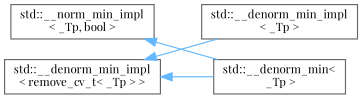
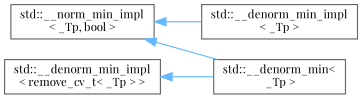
(194, 45) -> (184, 22)
